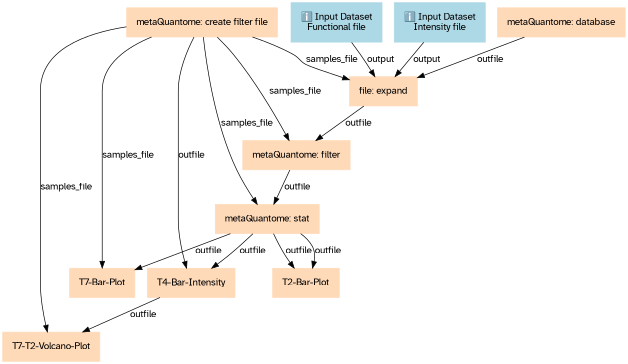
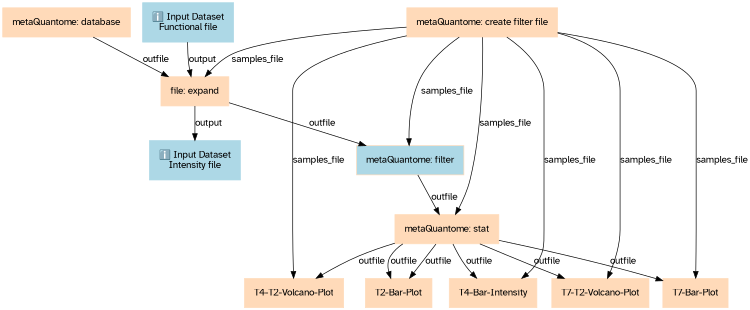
(412, 57) -> (195, 120)
(192, 155) -> (570, 160)
(296, 155) -> (410, 160)
none -> (294, 293)
(125, 313) -> (519, 260)
